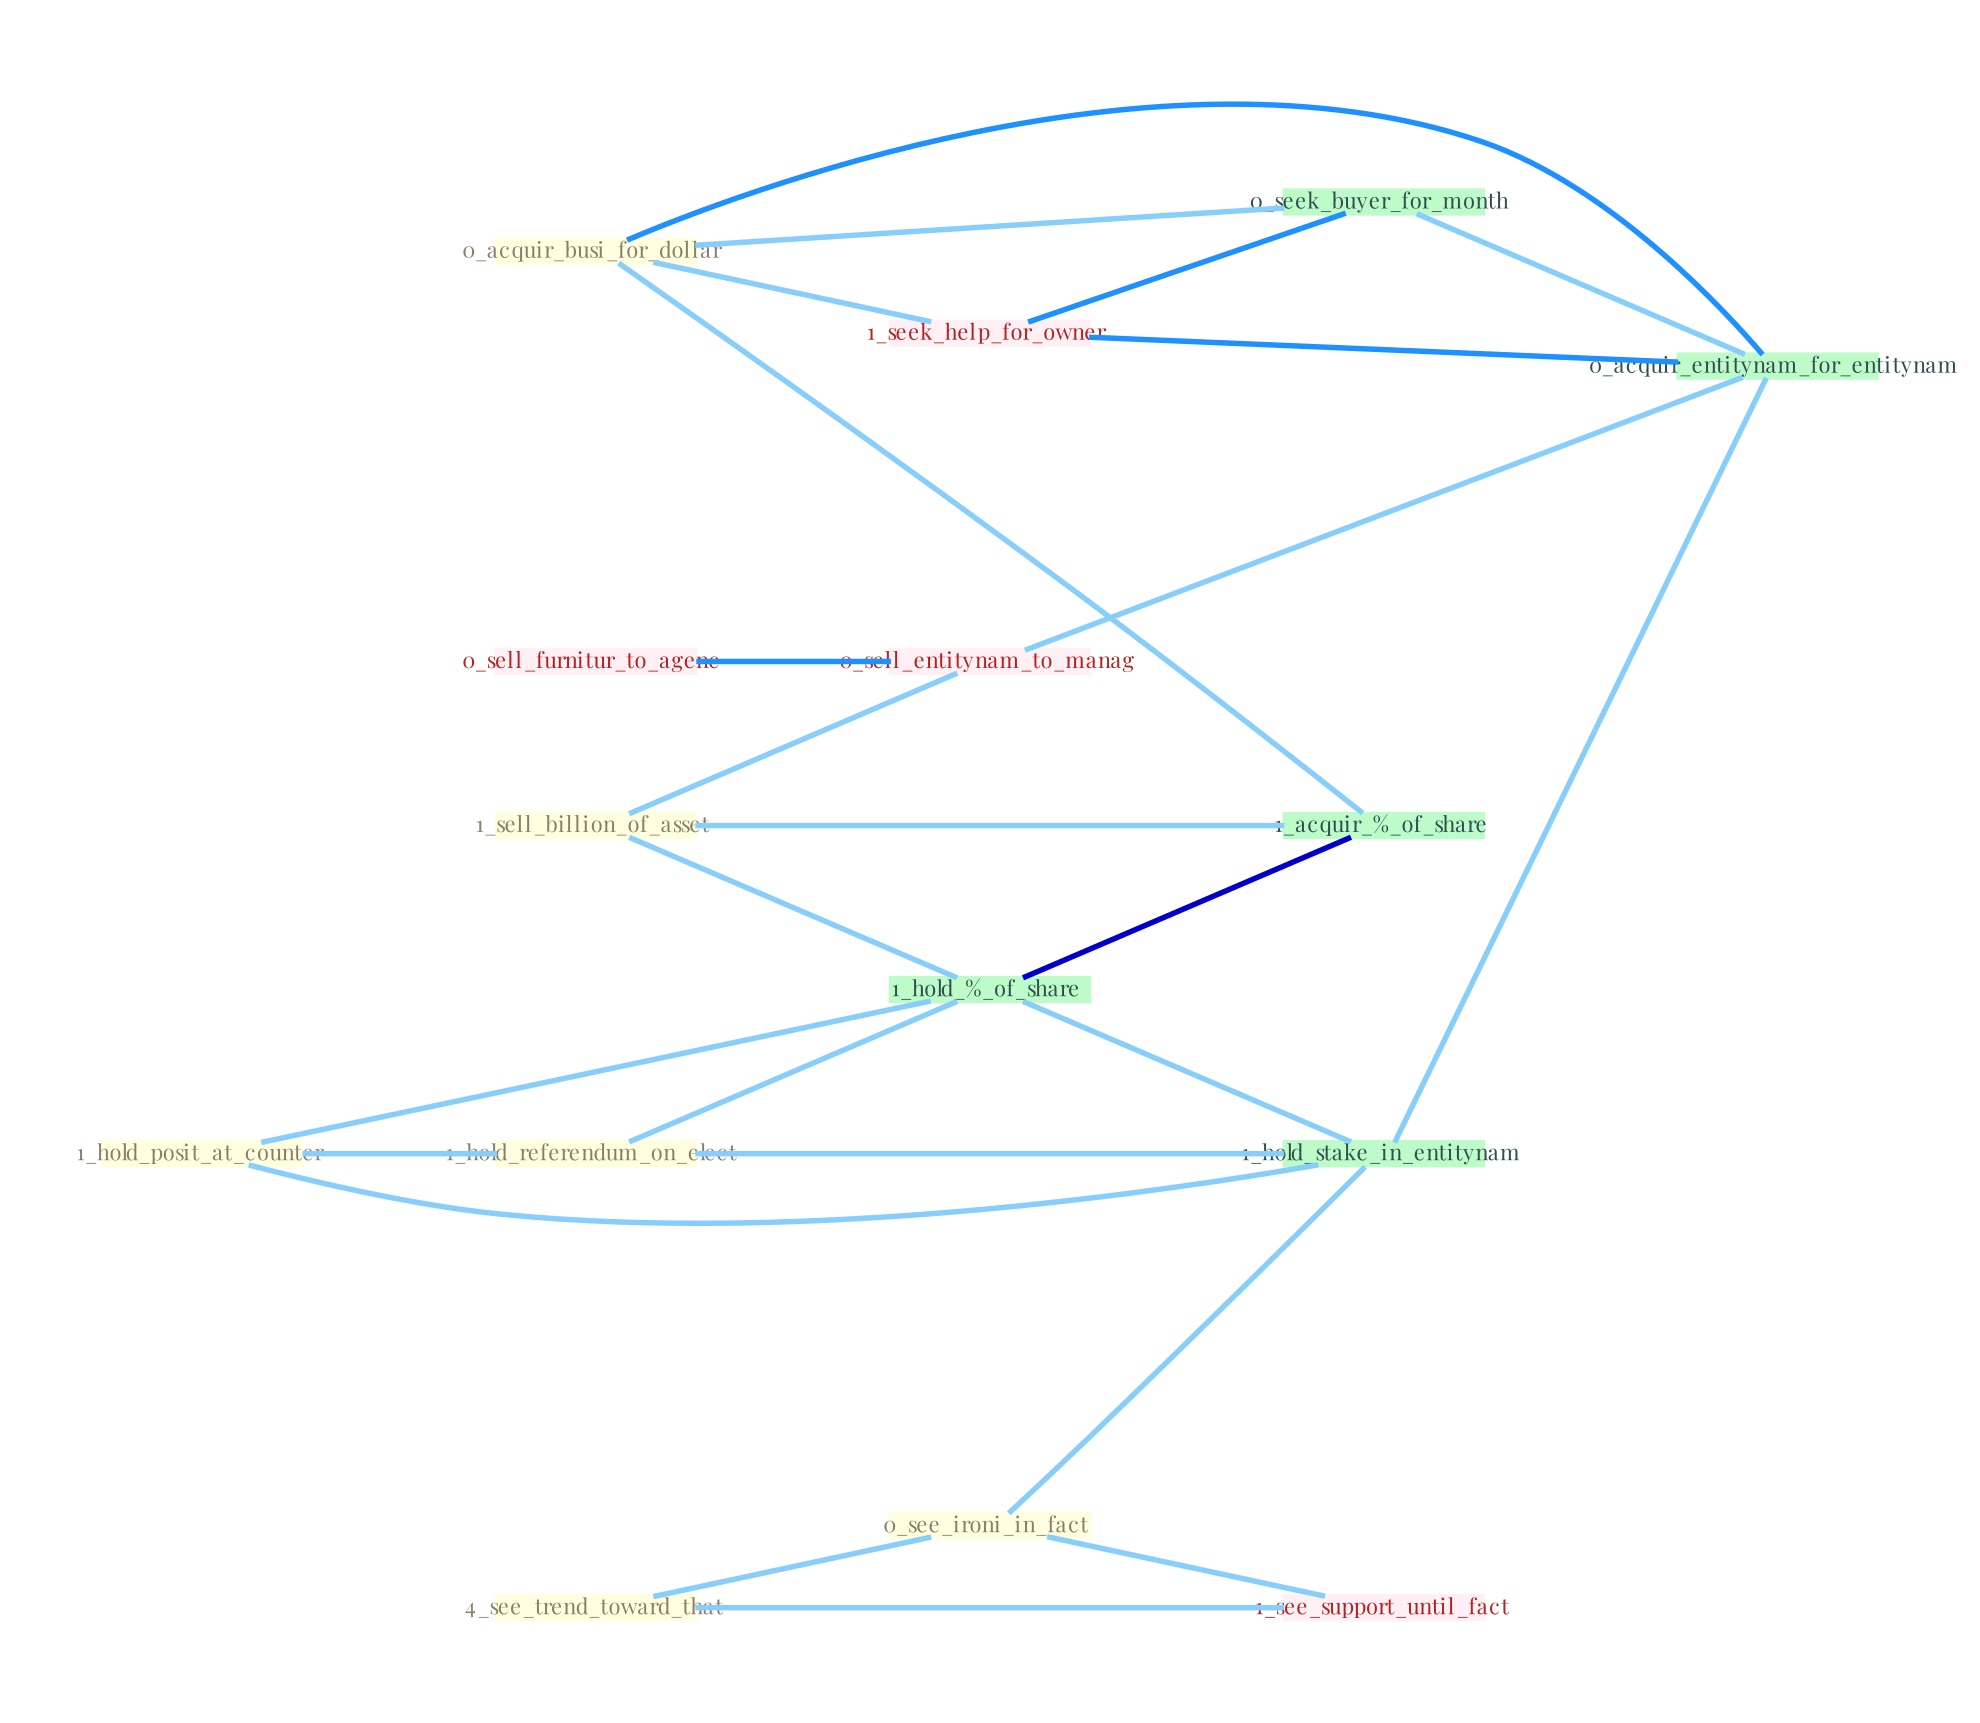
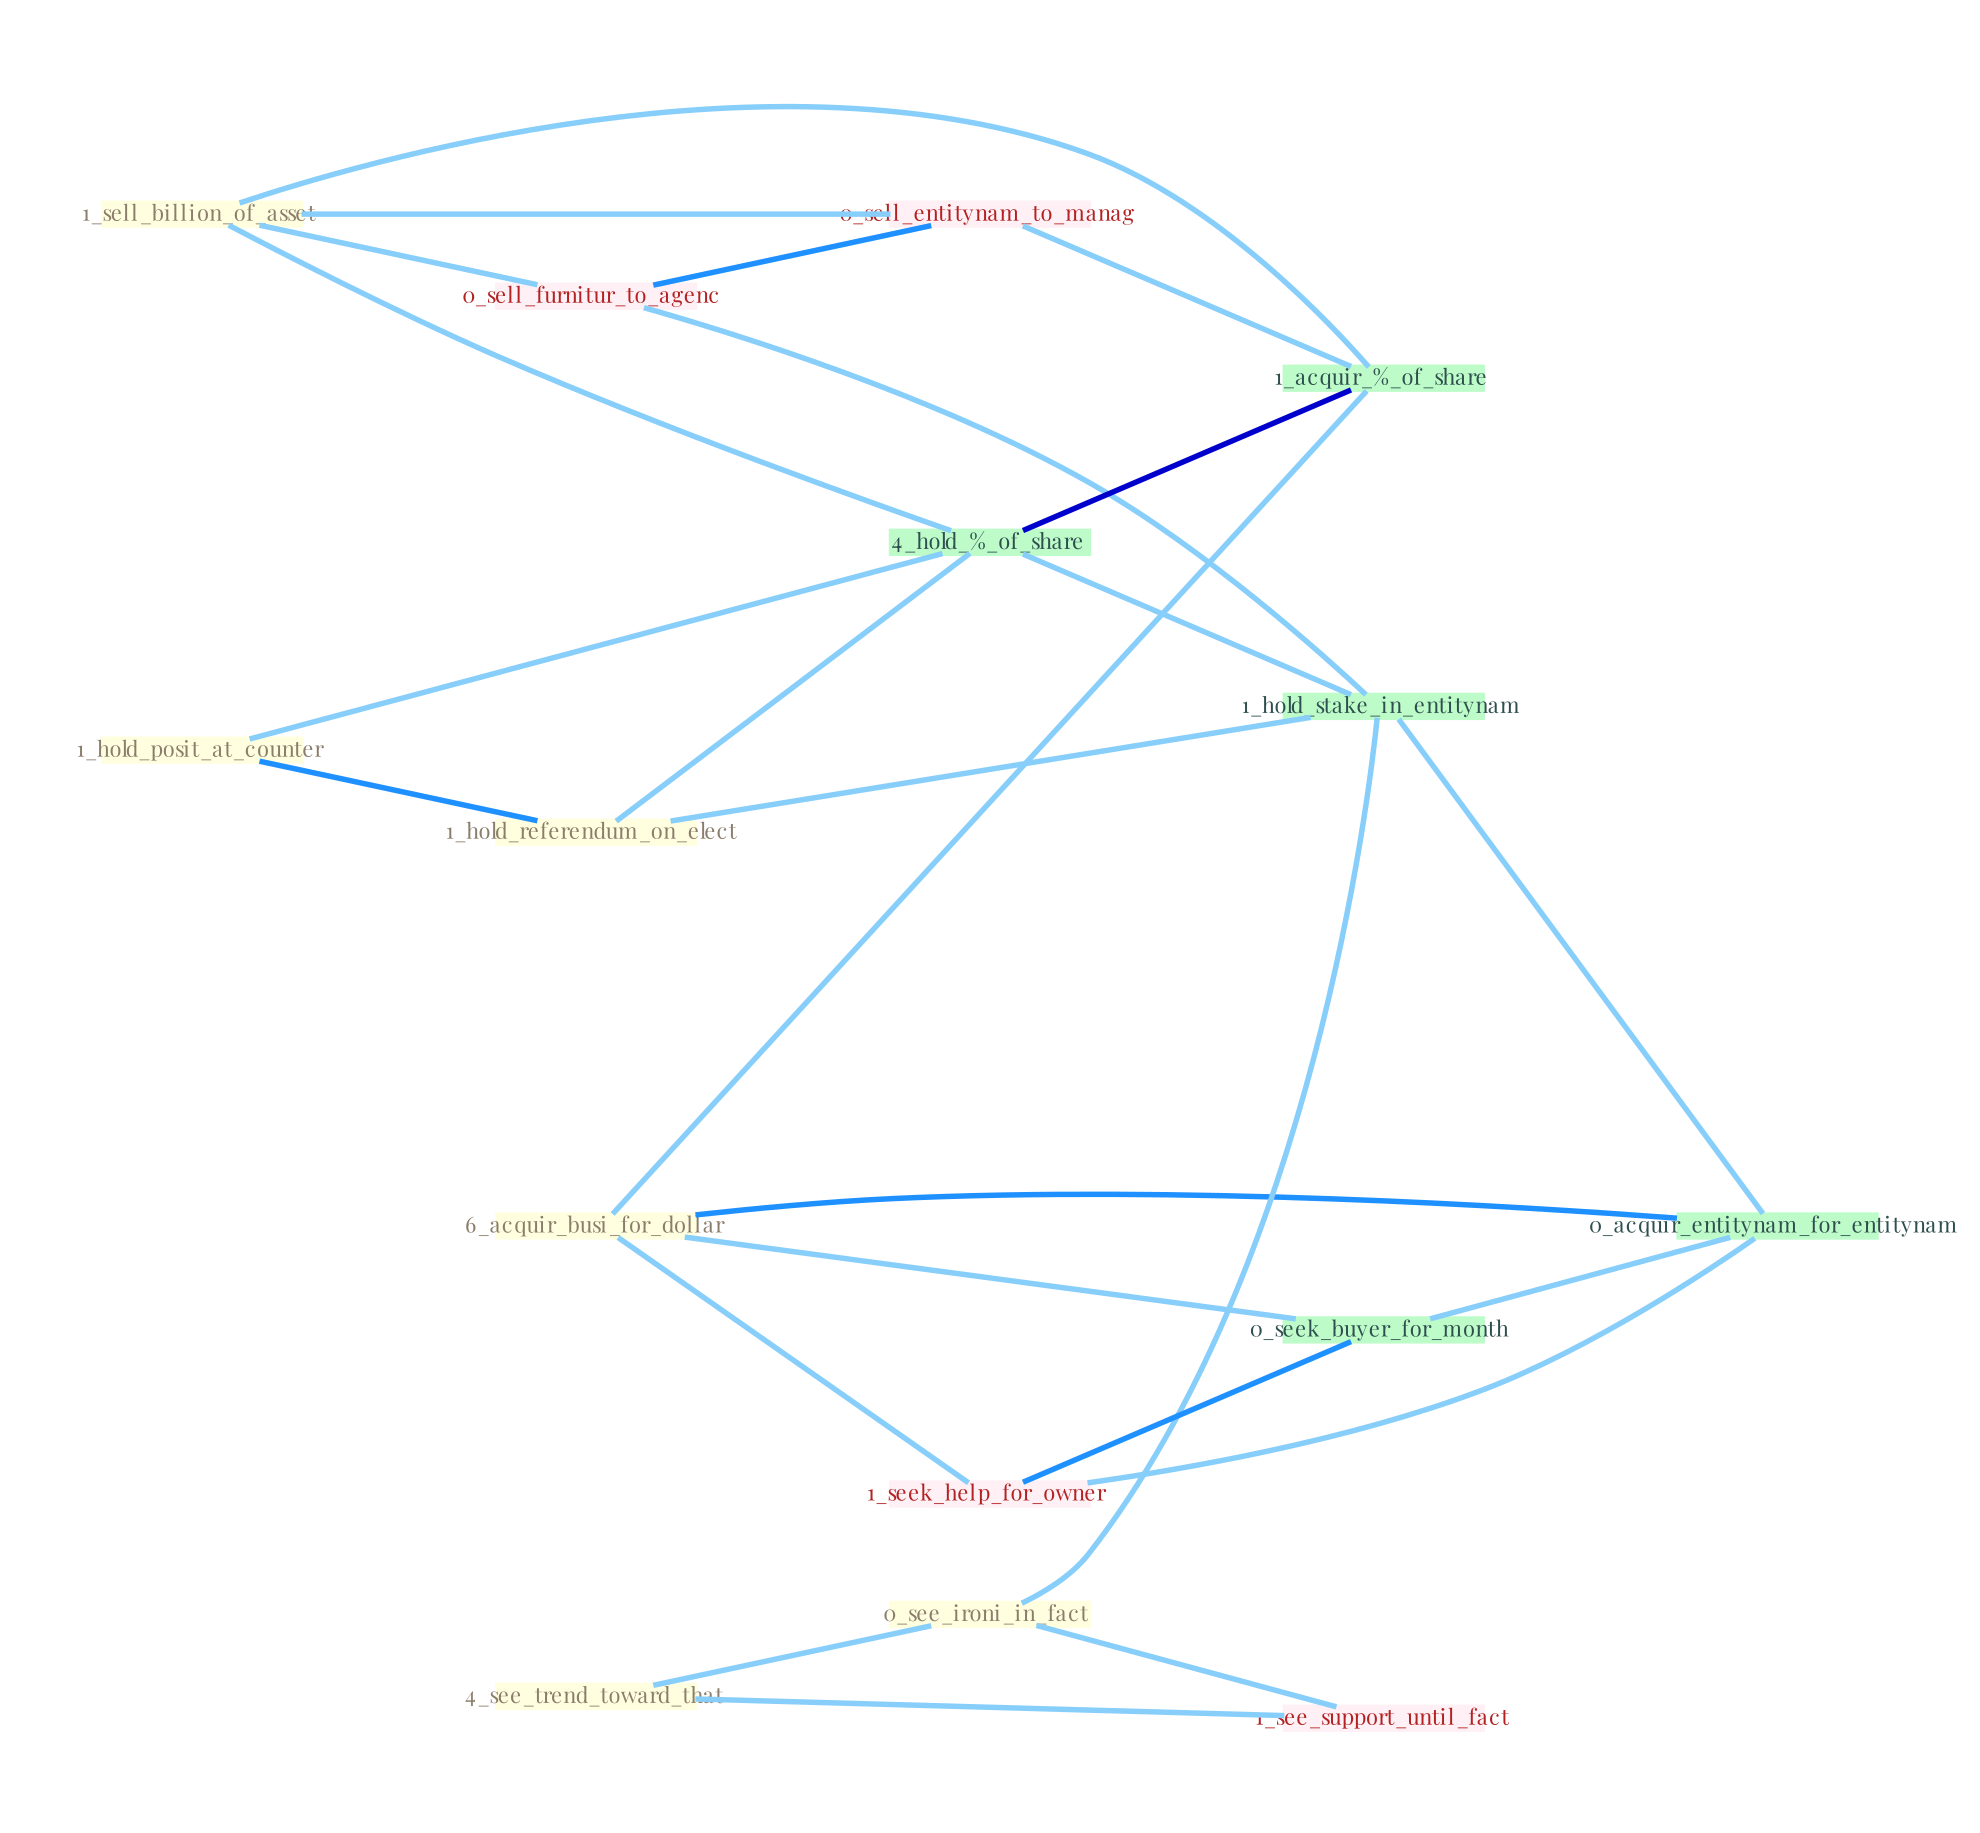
(596, 251) -> (596, 1226)
none -> (398, 255)
(1384, 350) -> (1438, 1406)
(1384, 514) -> (1187, 296)
(990, 990) -> (990, 542)
(400, 1154) -> (398, 791)
(783, 1221) -> (1032, 452)
